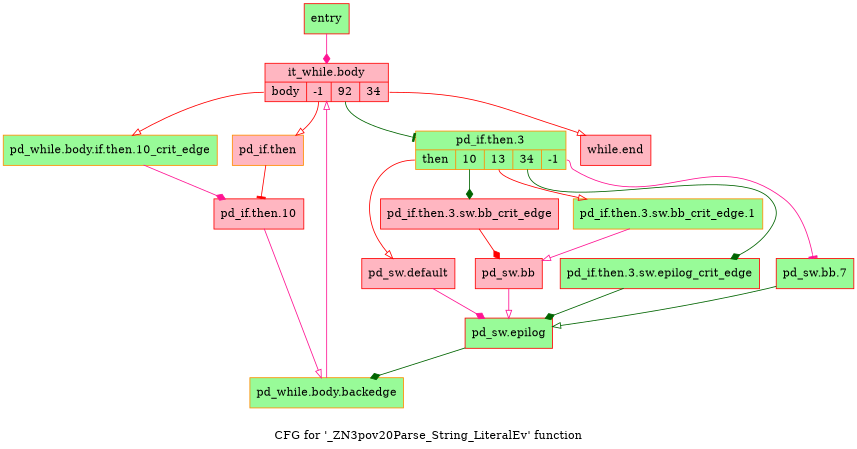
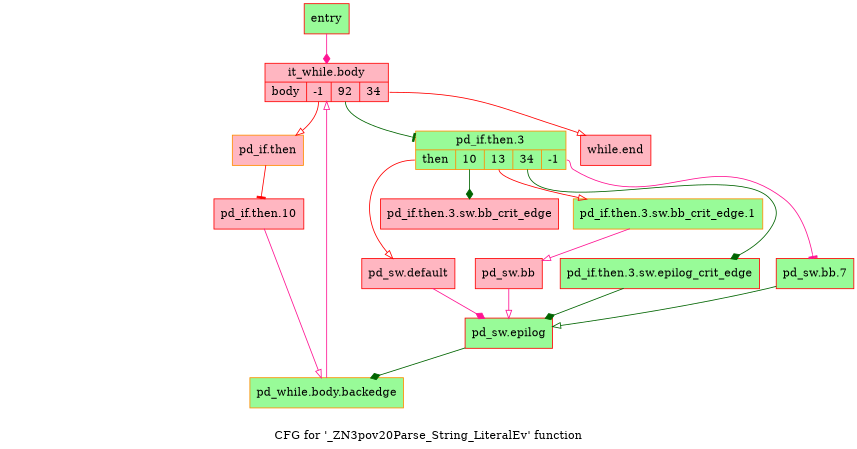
(110, 150) -> none
(486, 240) -> none
